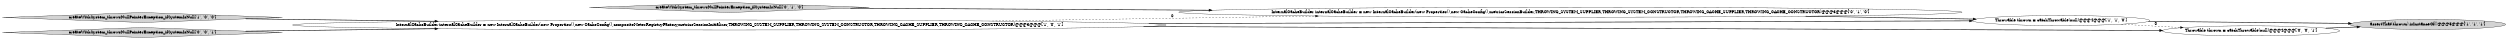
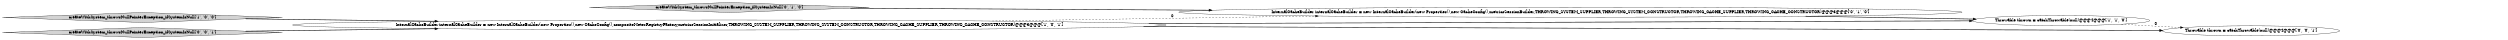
(2428, 24) -> none
